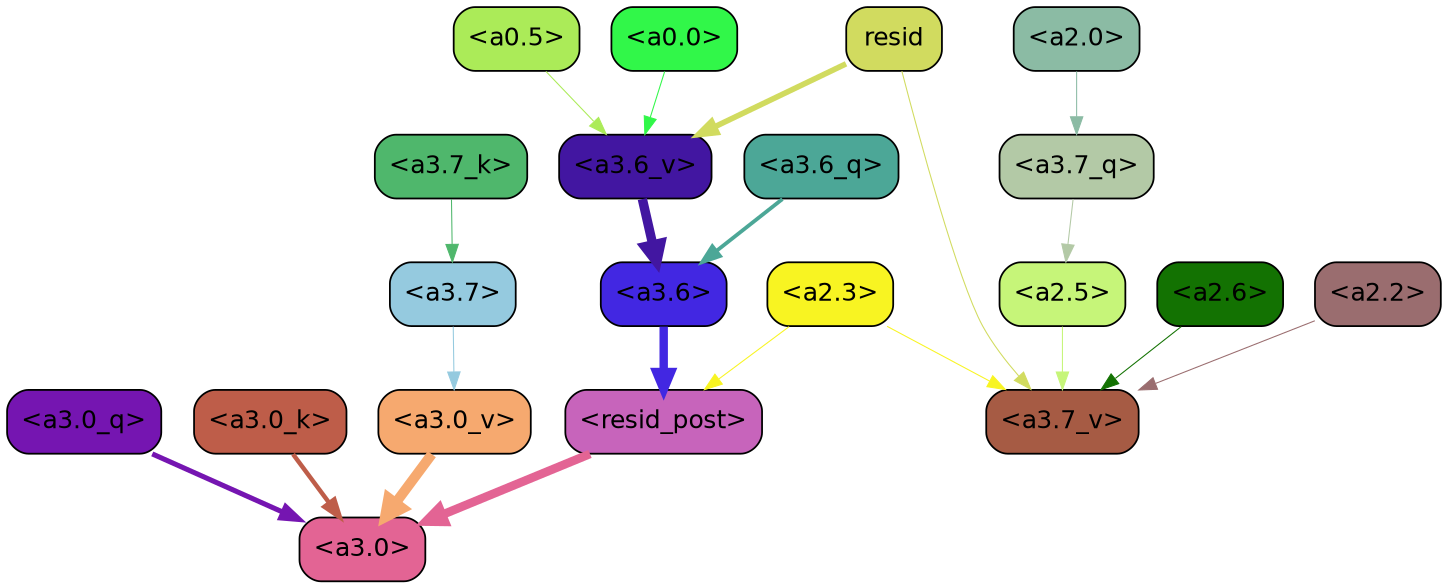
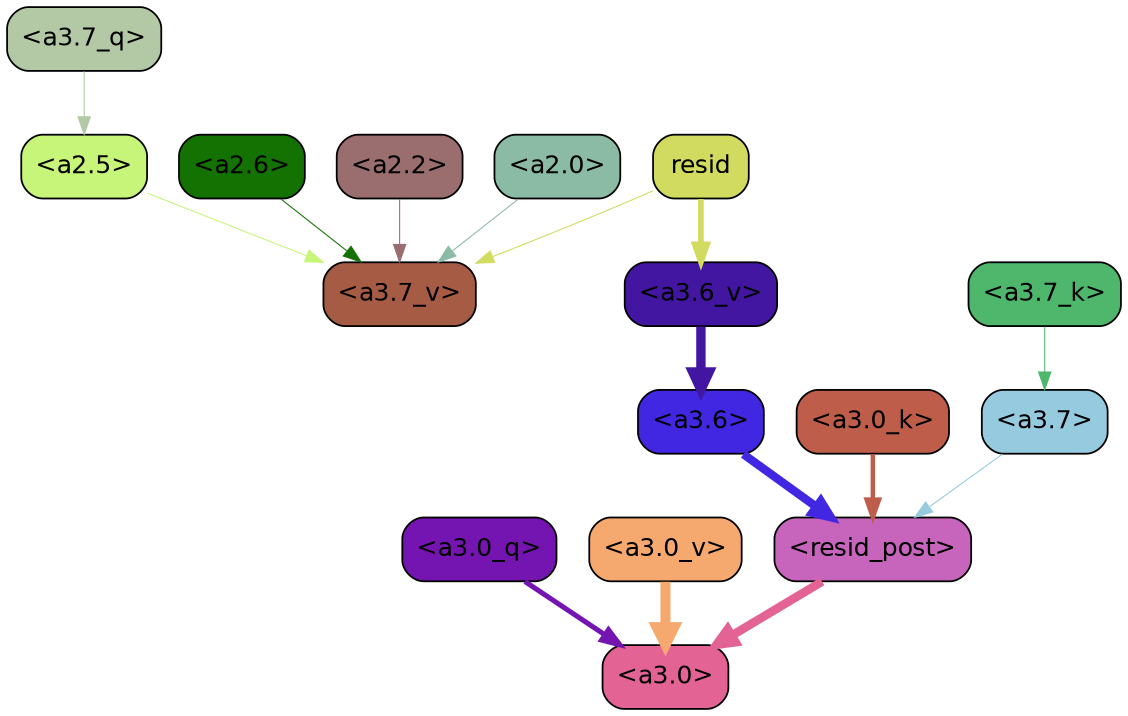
(517, 39) -> none
(674, 39) -> none
(1077, 94) -> (485, 225)
(821, 167) -> none
(830, 294) -> none
(454, 349) -> (966, 480)
(311, 479) -> (873, 477)
